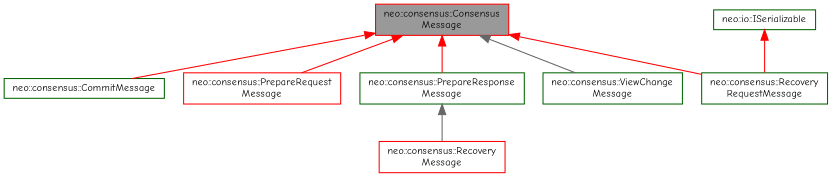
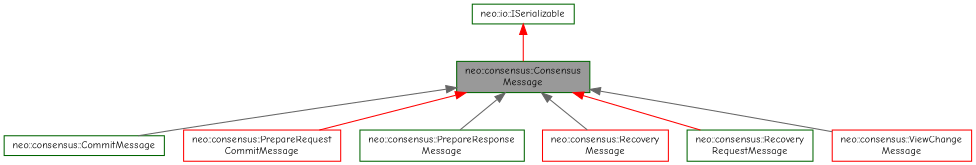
(442, 20) -> (523, 77)
(765, 56) -> (523, 48)
(248, 57) -> (292, 112)
(442, 59) -> (478, 115)
(262, 88) -> (262, 146)
(613, 88) -> (902, 146)
(442, 128) -> (568, 115)
